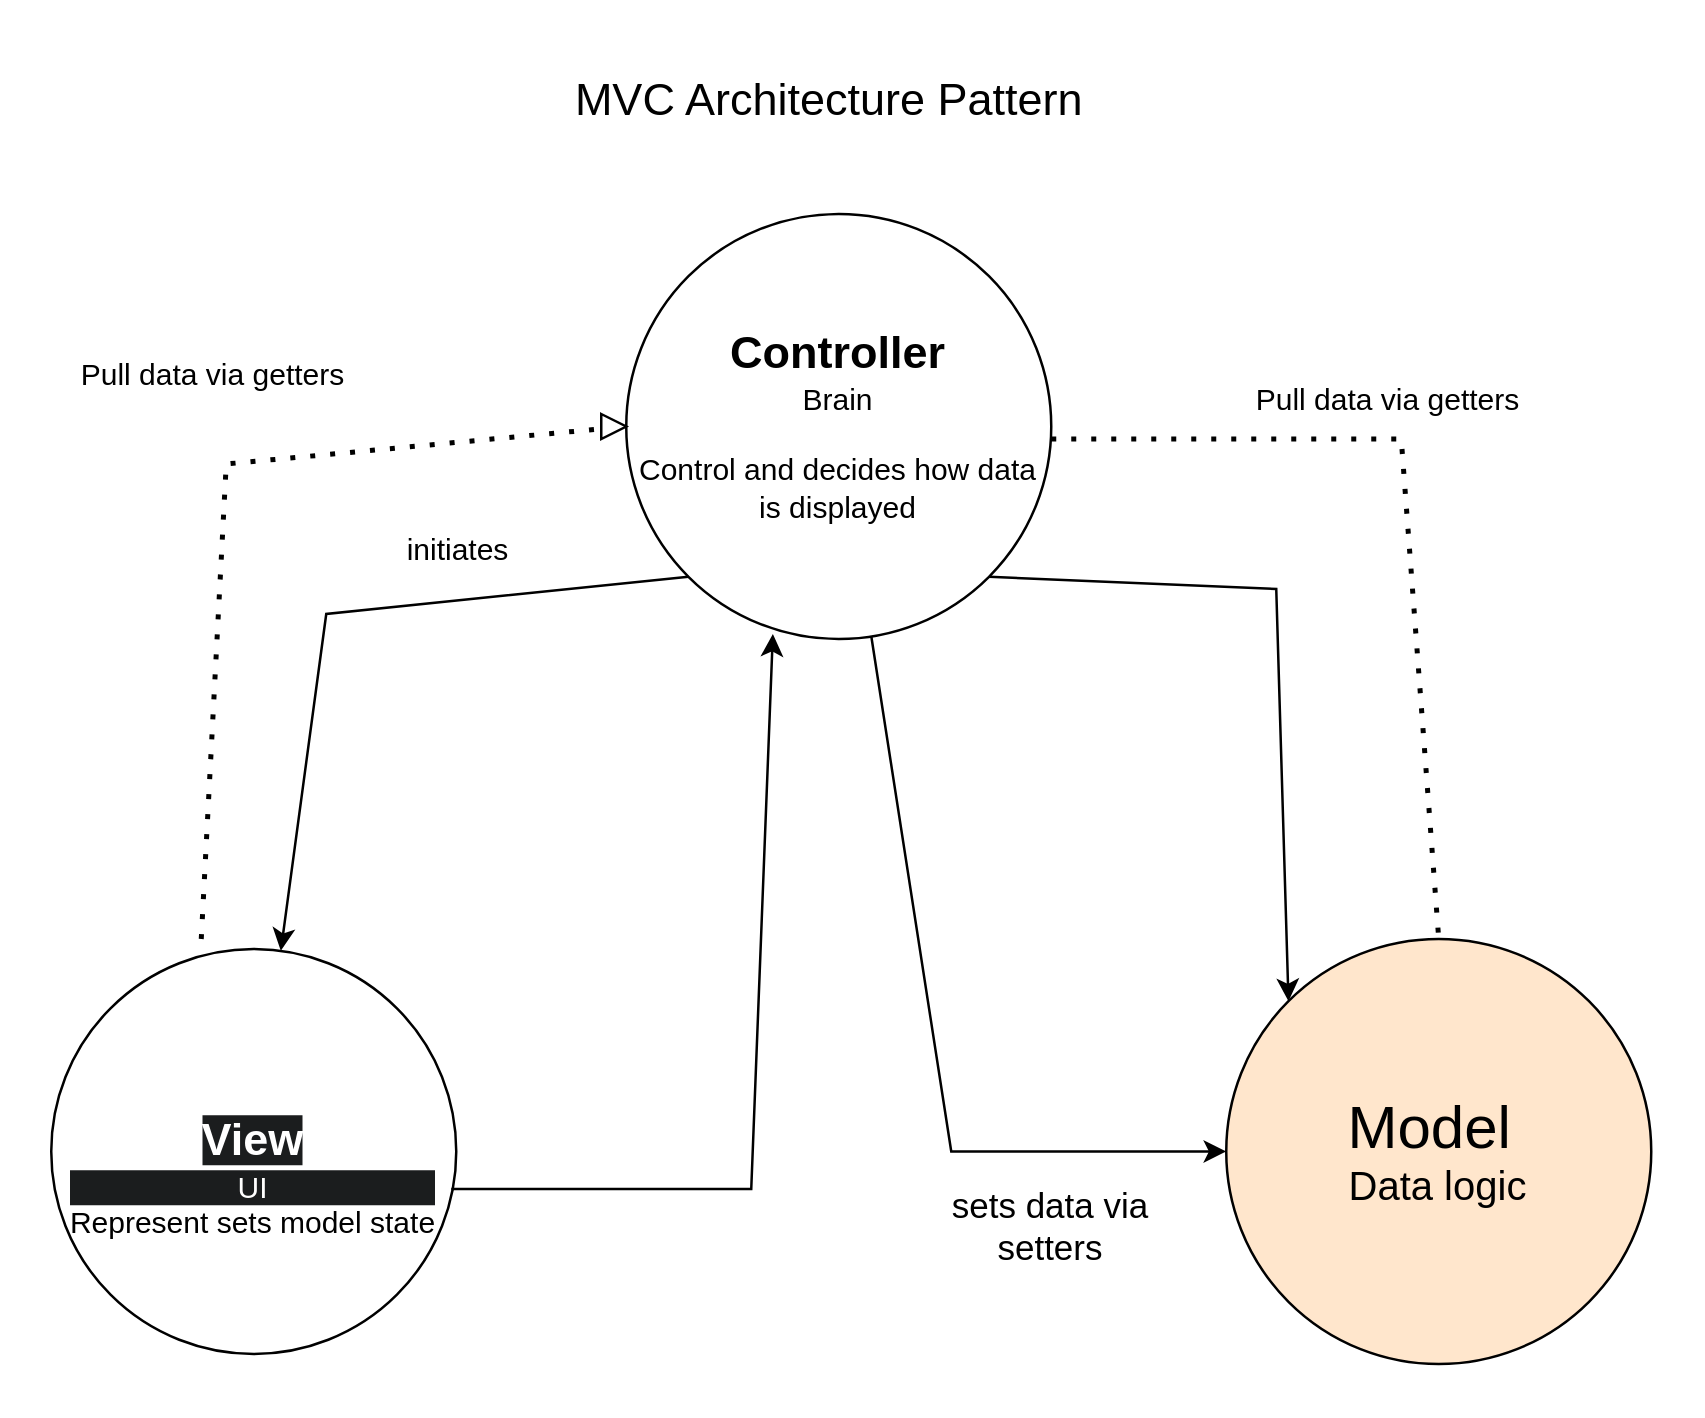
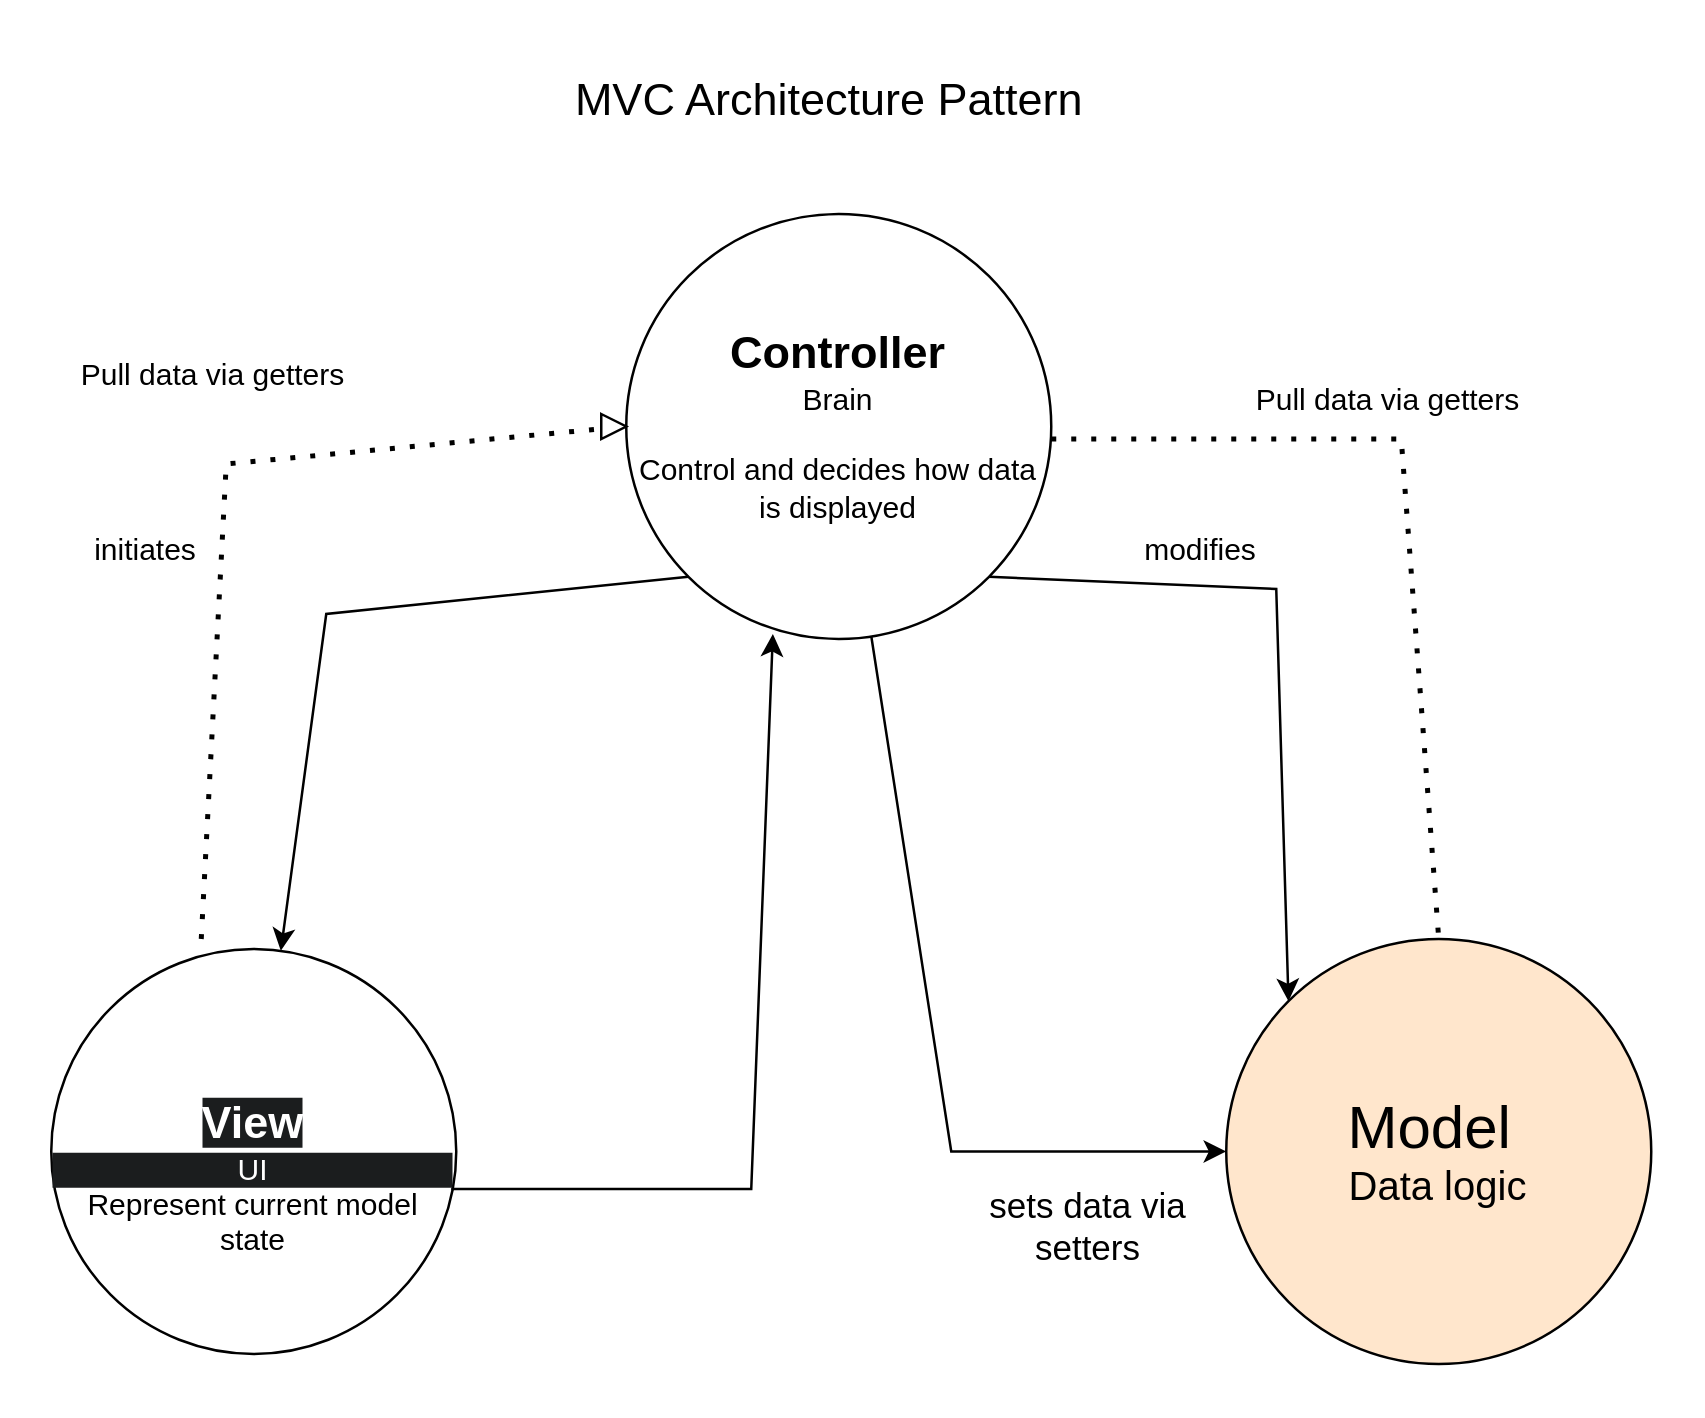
(459, 551) -> (146, 551)
none -> (1201, 551)
(254, 1151) -> (254, 1151)
(1051, 1226) -> (1089, 1226)
